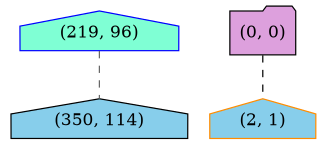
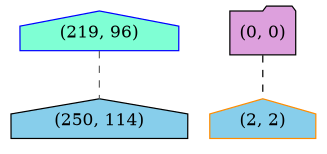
(99, 121) -> (99, 121)
(263, 121) -> (263, 121)
